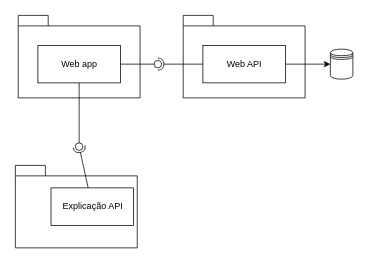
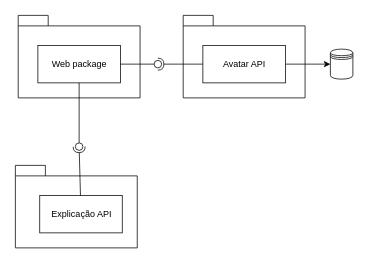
(80, 64) -> (80, 64)
(245, 64) -> (245, 64)
(92, 207) -> (81, 214)
